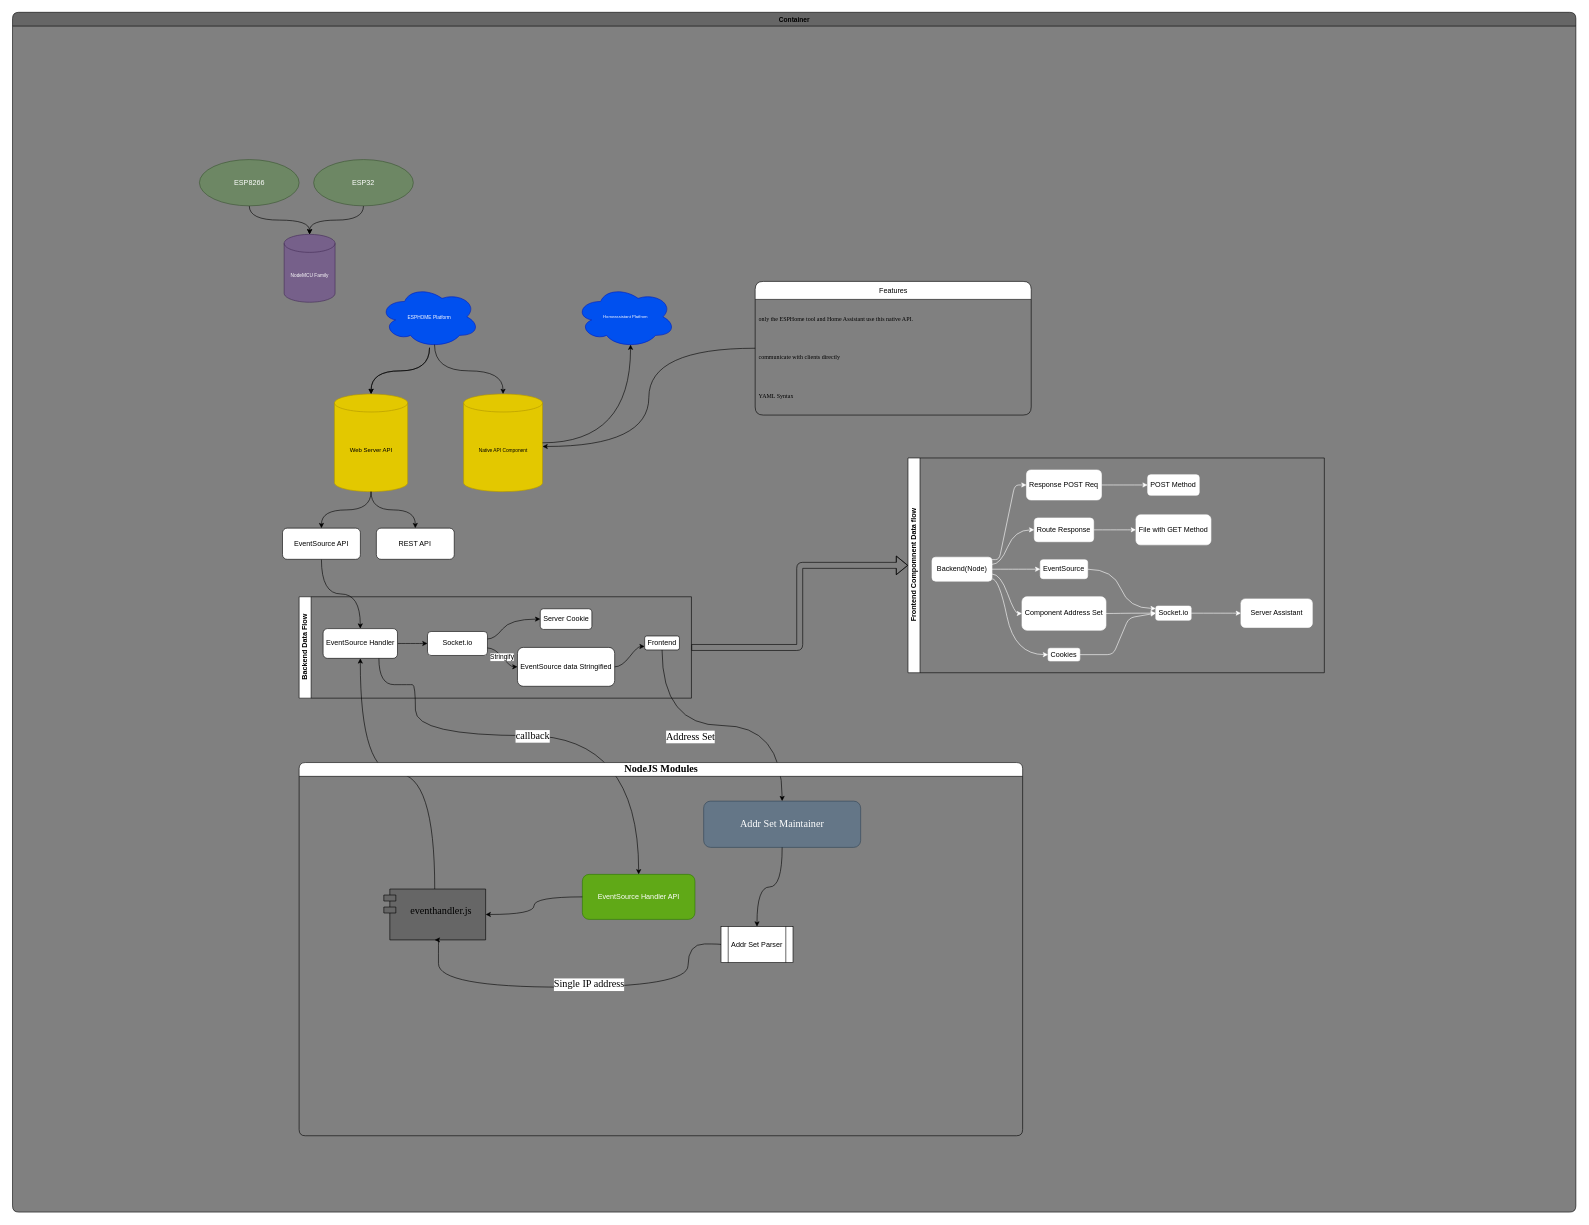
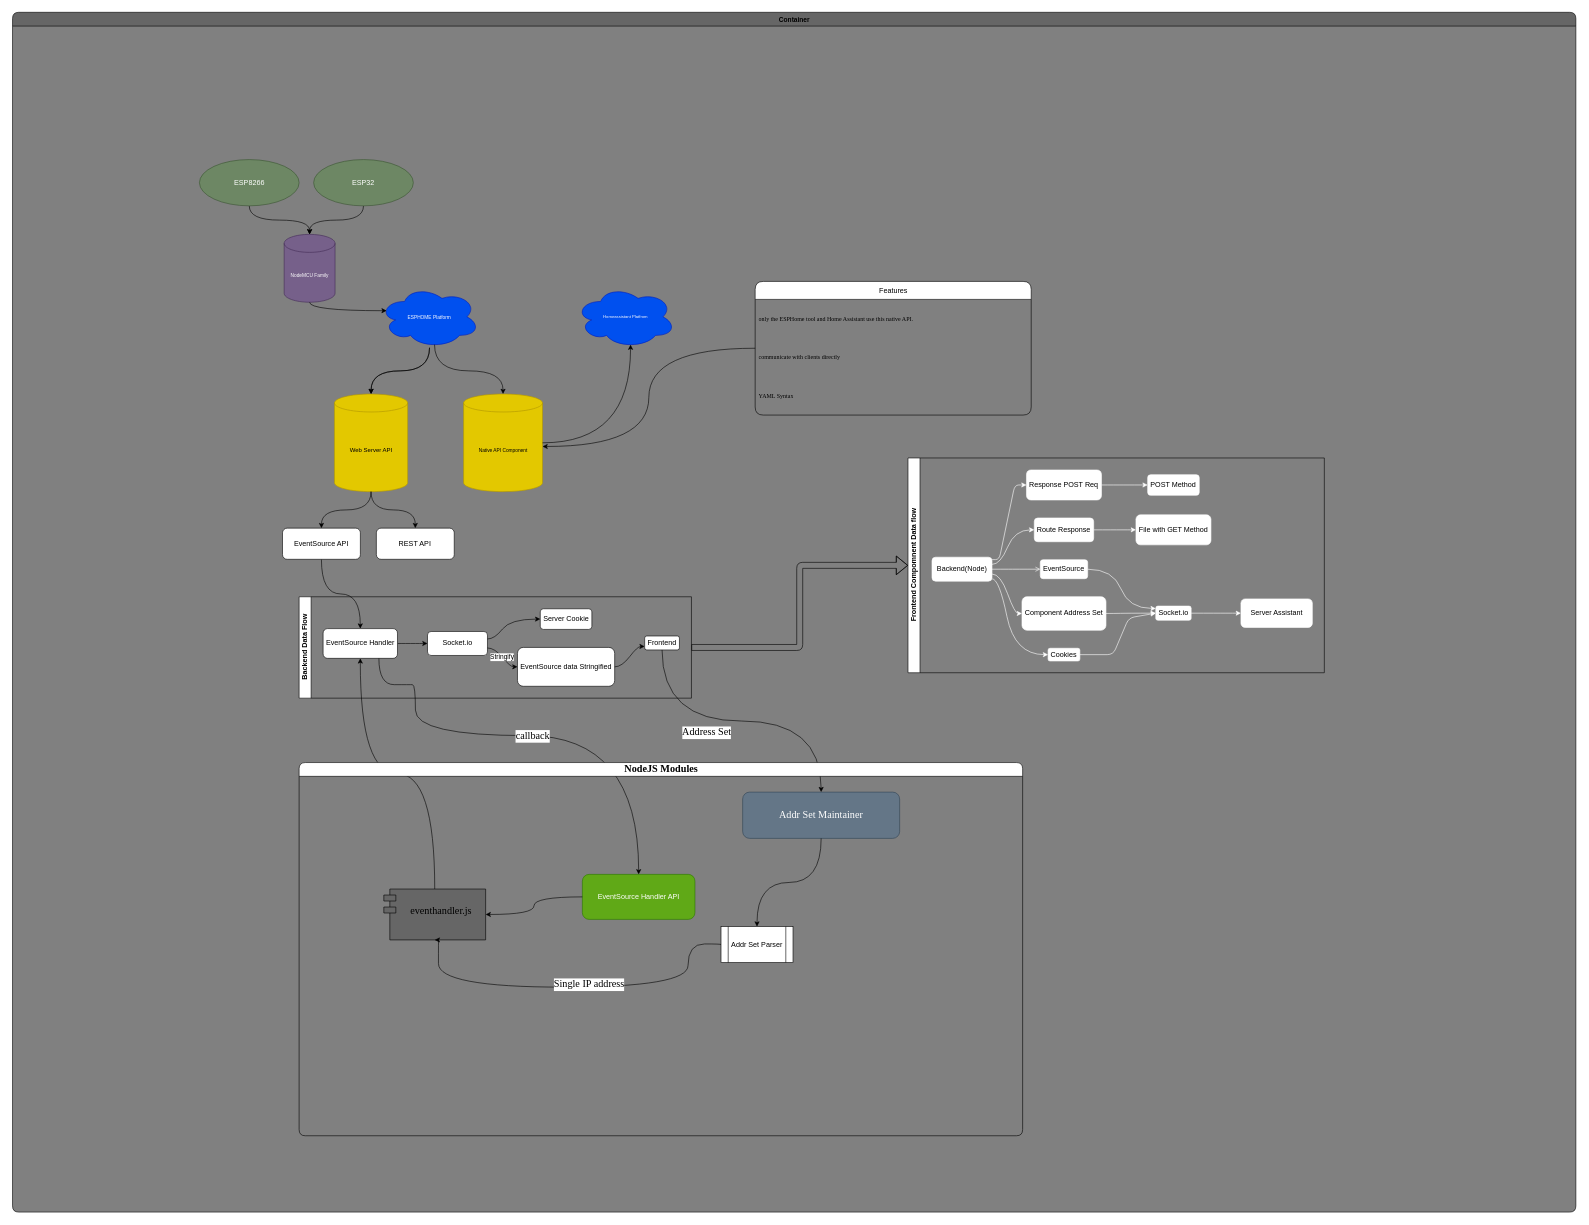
none -> (326, 308)
(1034, 569) -> (1035, 569)
(782, 824) -> (821, 815)
